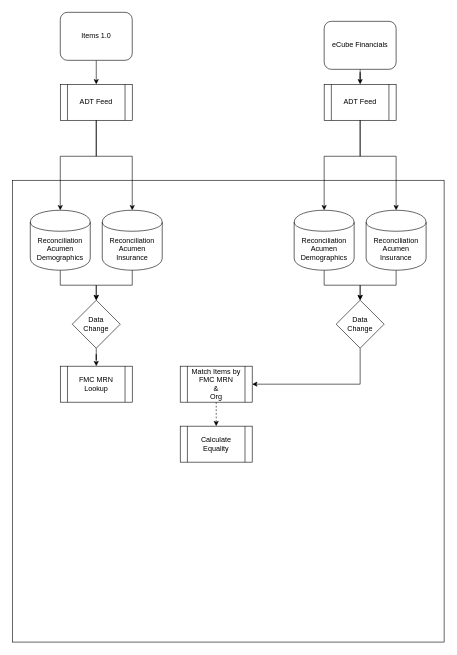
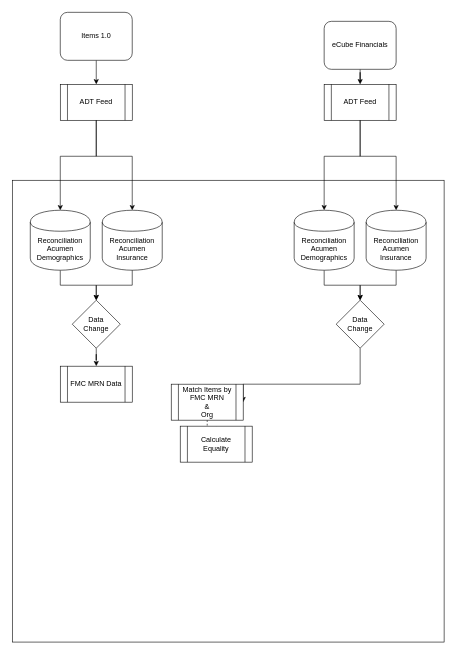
(96, 384) -> (96, 384)
(216, 384) -> (207, 402)
